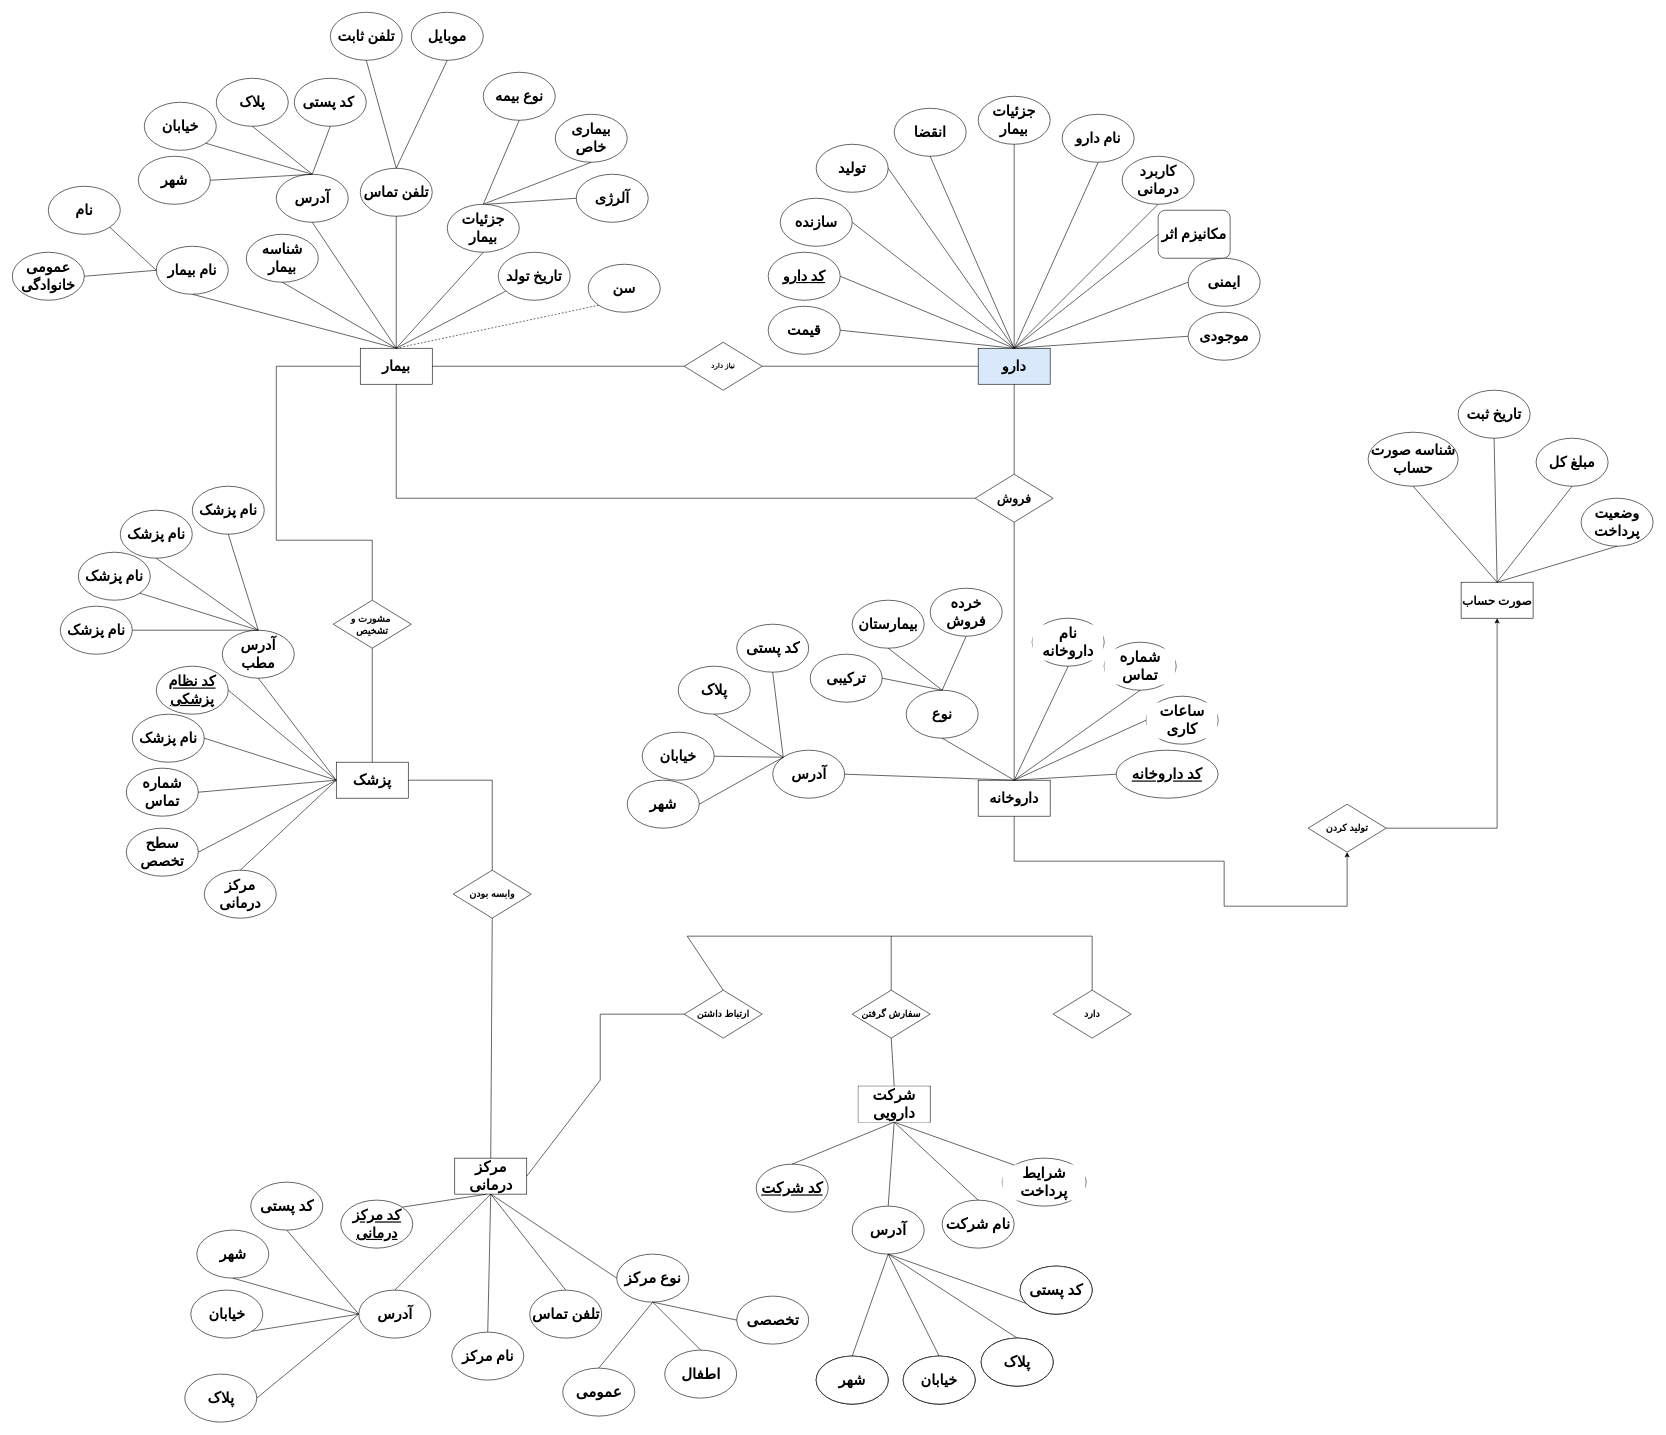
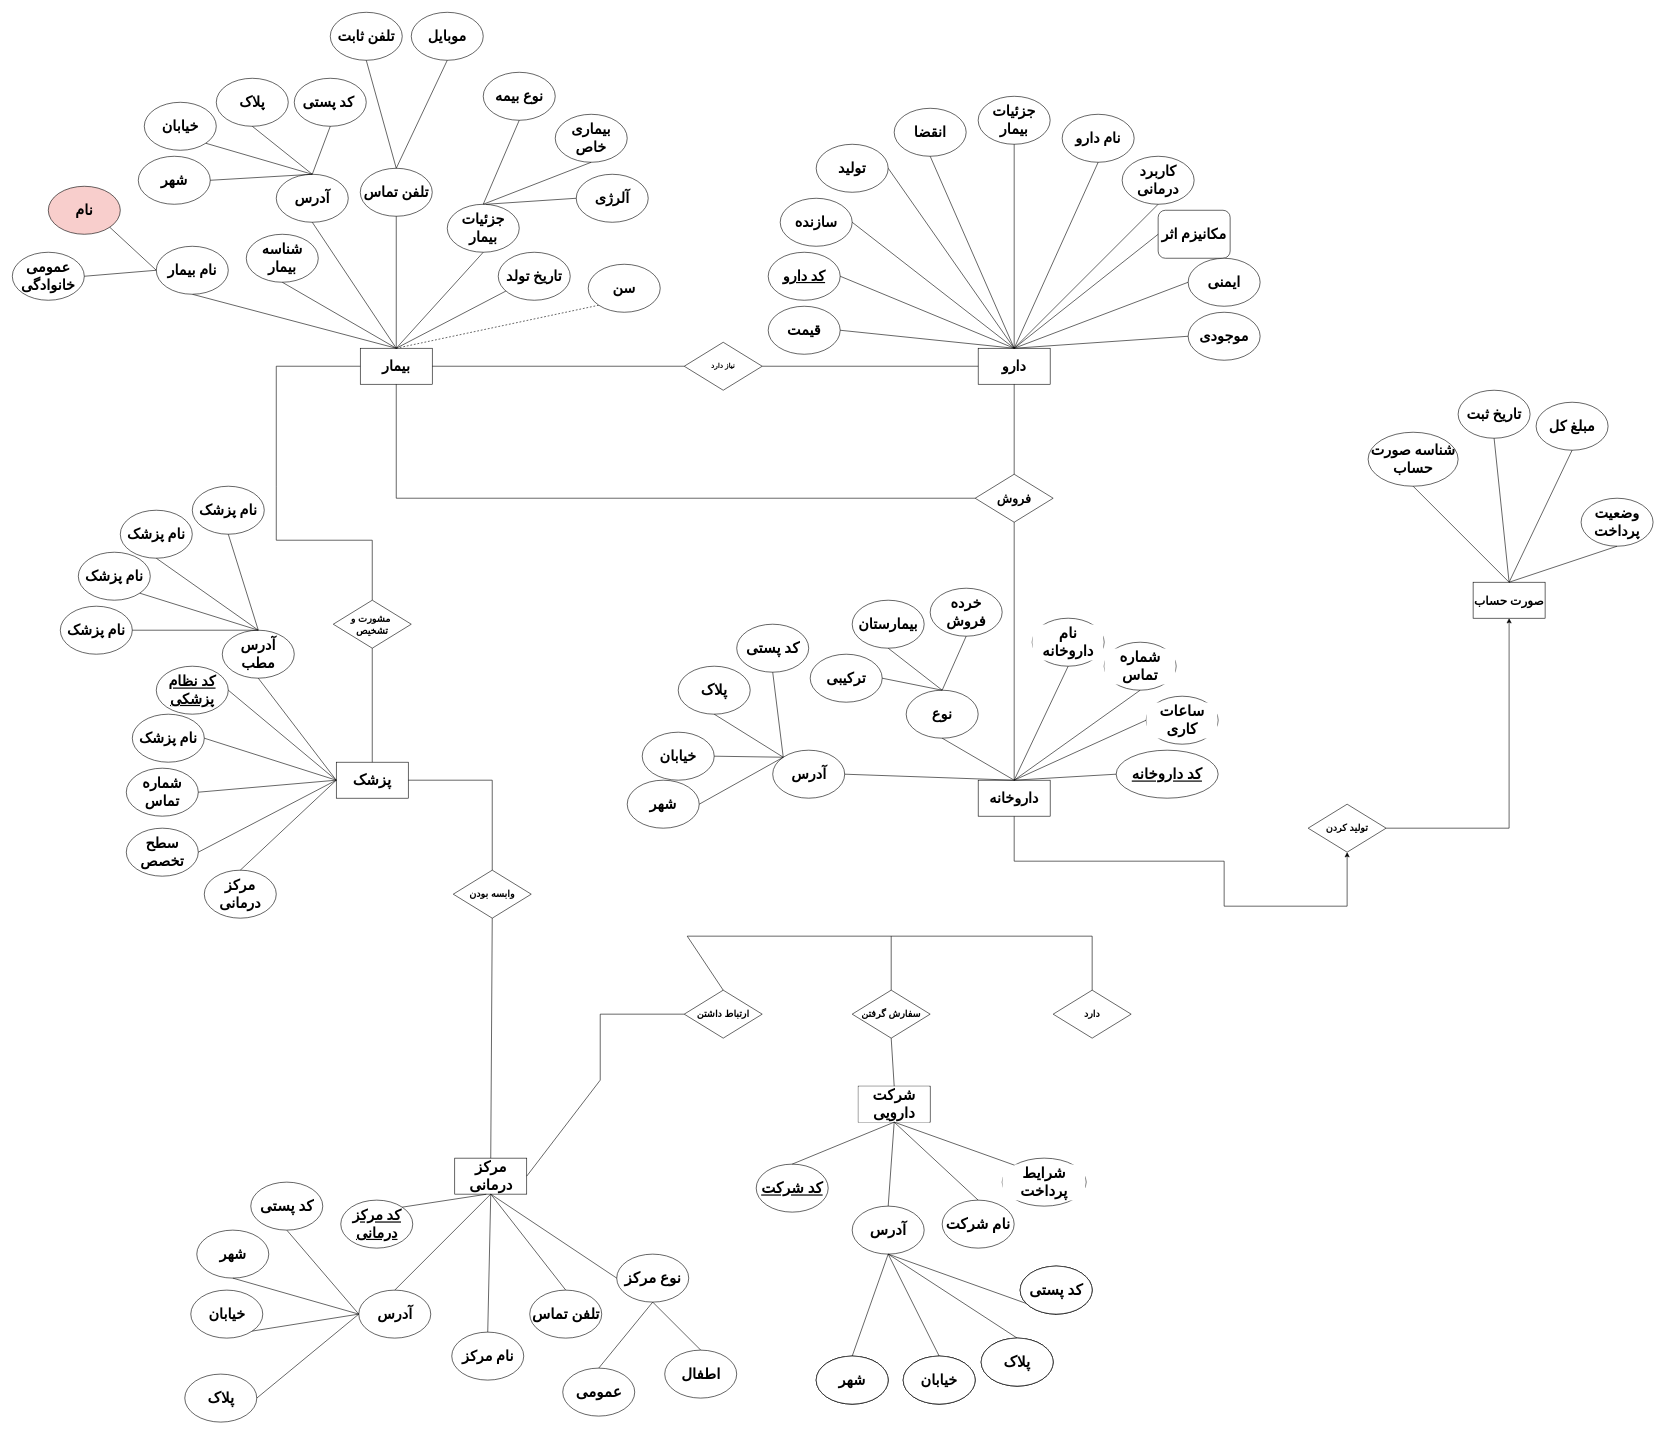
(84, 210) -> (84, 210)
(1014, 366) -> (1014, 366)
(1572, 462) -> (1572, 426)
(1497, 600) -> (1509, 600)
(696, 1312) -> none
(773, 1320) -> none
